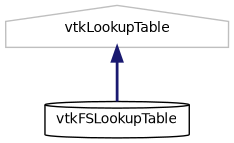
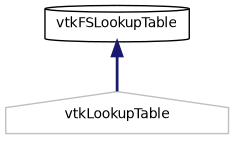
(117, 82) -> (117, 74)
